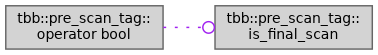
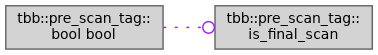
(84, 27) -> (84, 27)
